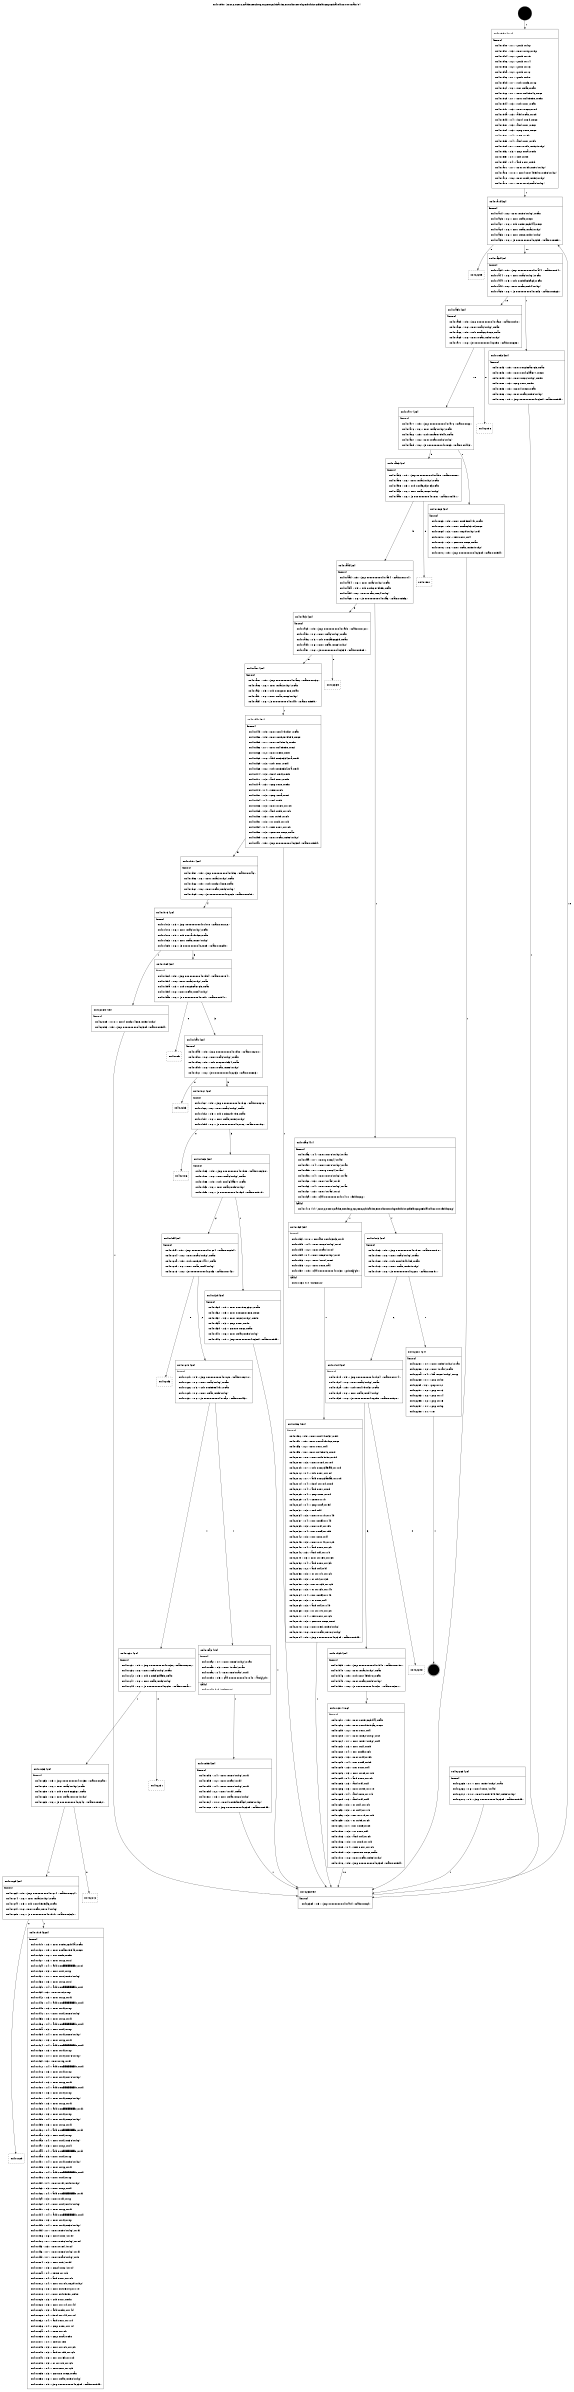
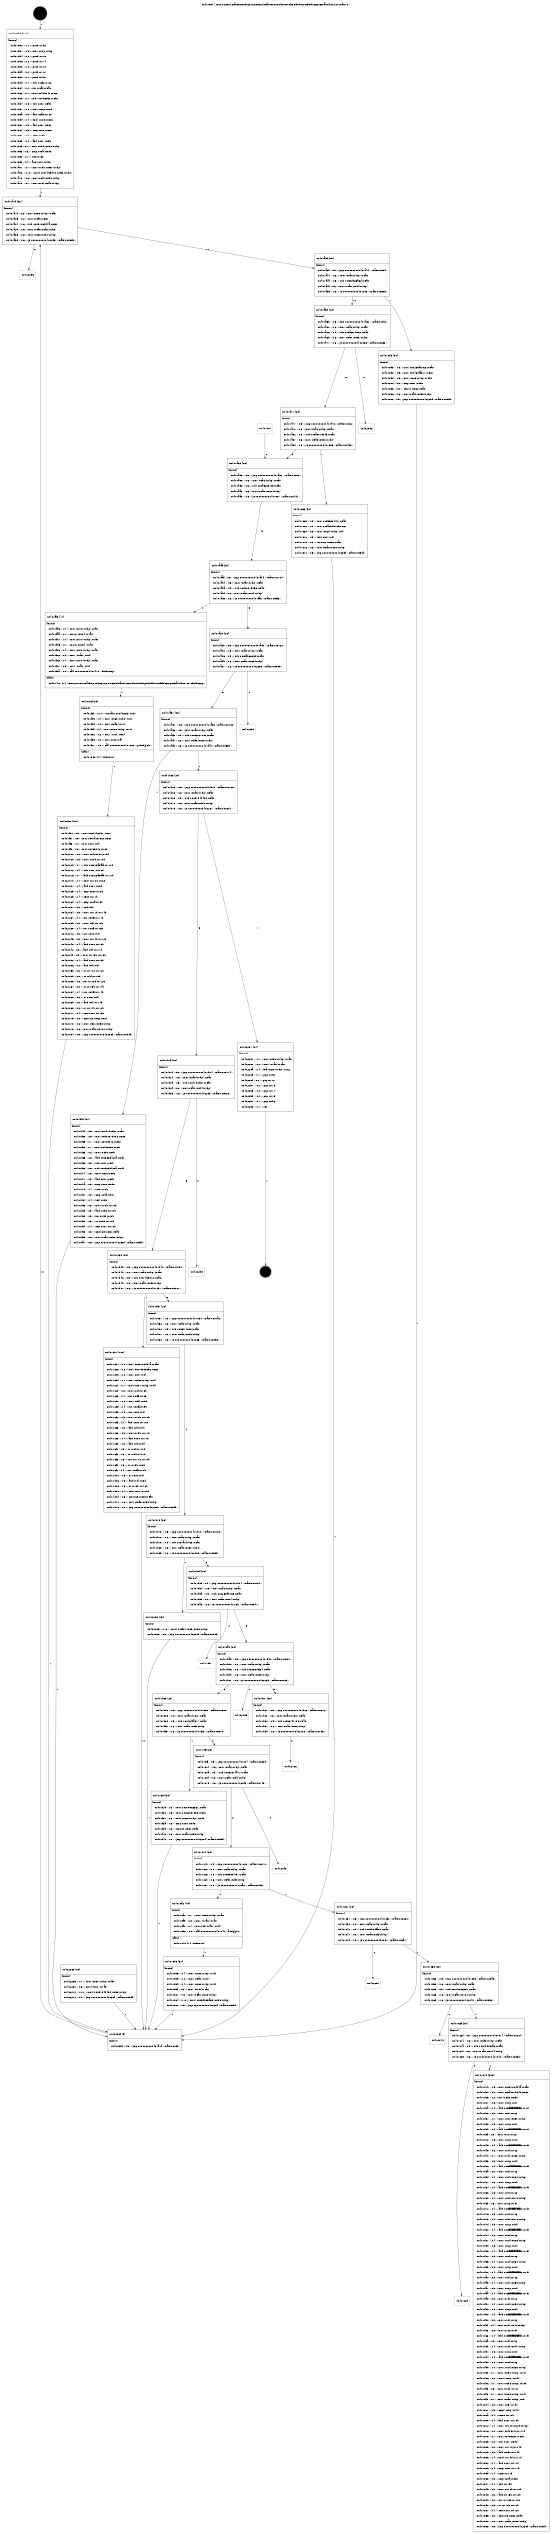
(424, 539) -> (265, 445)
(240, 847) -> (165, 1297)
(230, 1141) -> (224, 1689)
(392, 1223) -> (198, 760)
